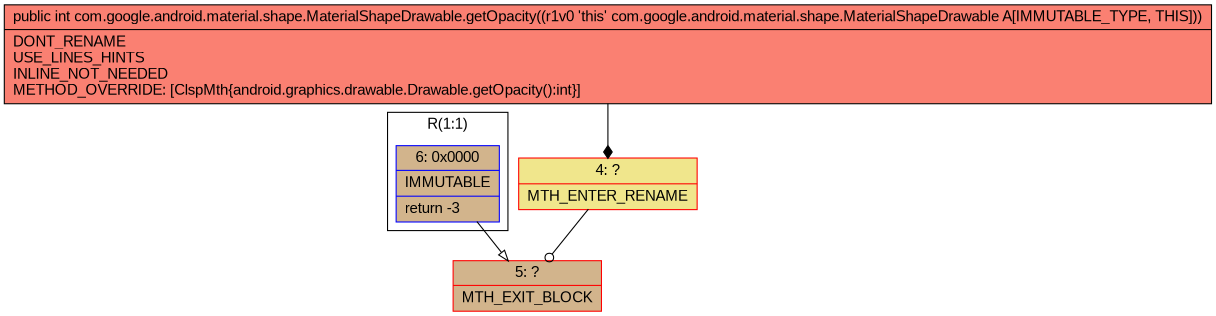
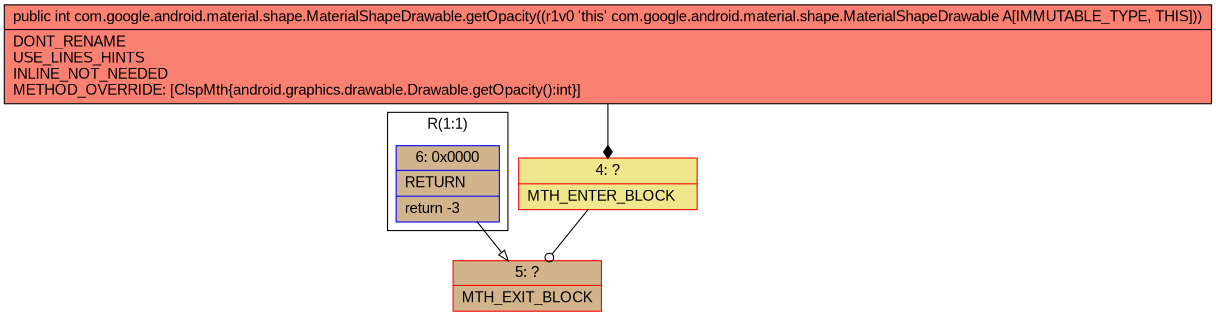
(448, 183) -> (435, 183)
(608, 196) -> (601, 196)
